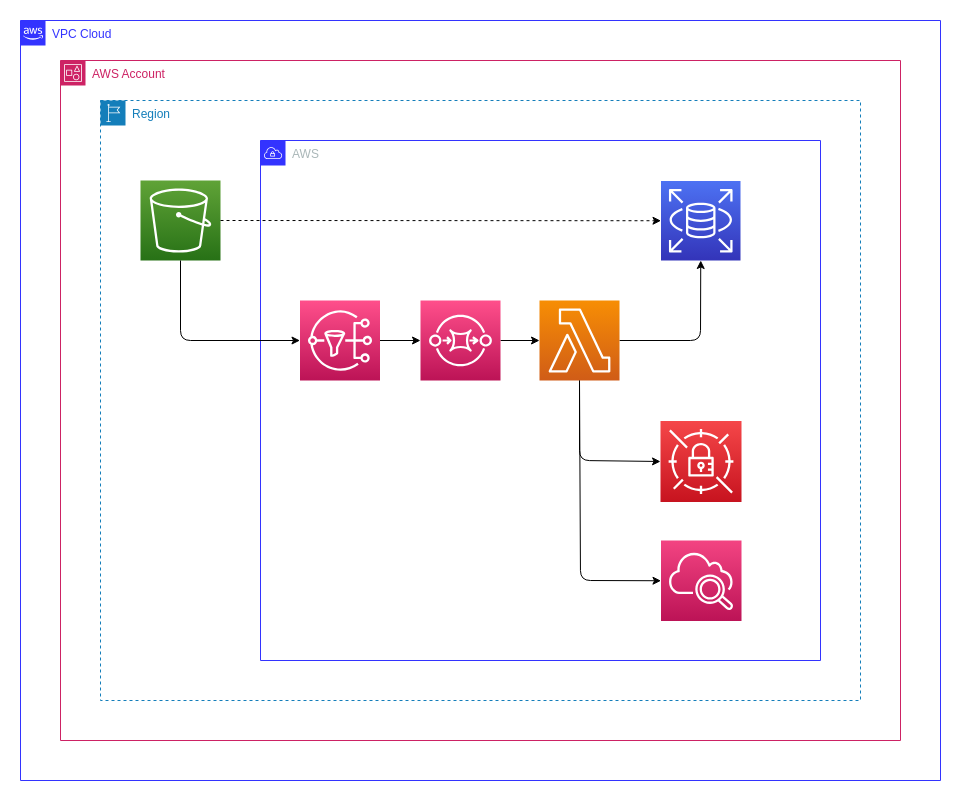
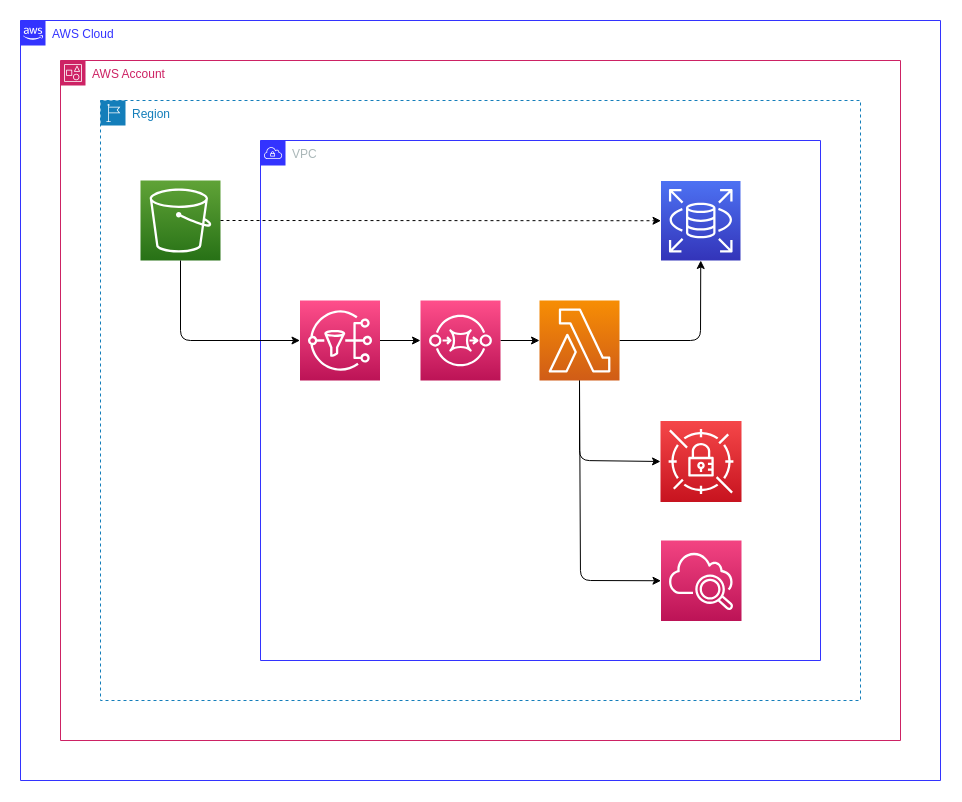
(80, 35) -> (80, 35)
(303, 155) -> (303, 155)
